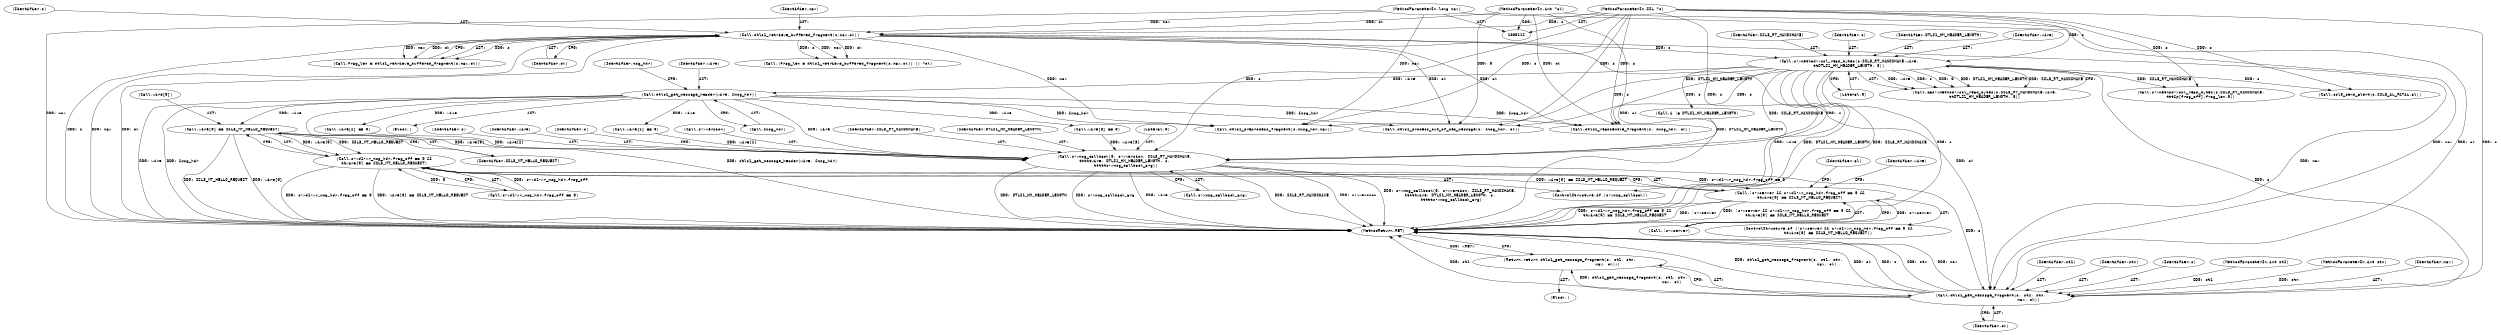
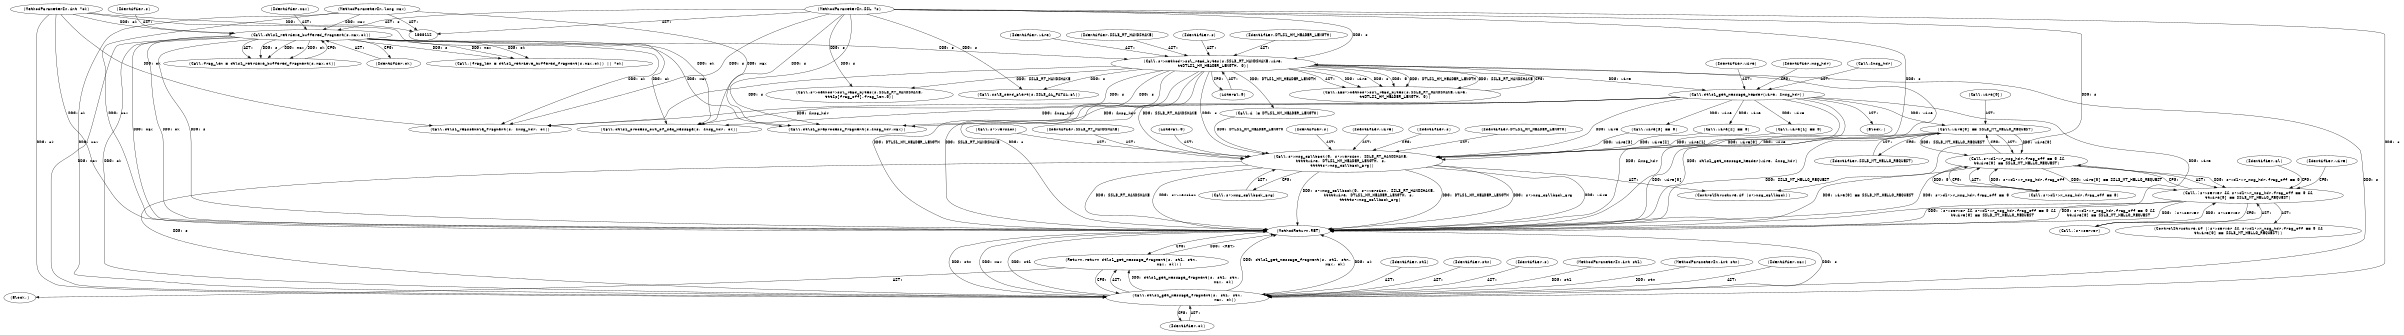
(1556, 22) -> (392, 22)
(1485, 64) -> (706, 64)
(720, 118) -> none
